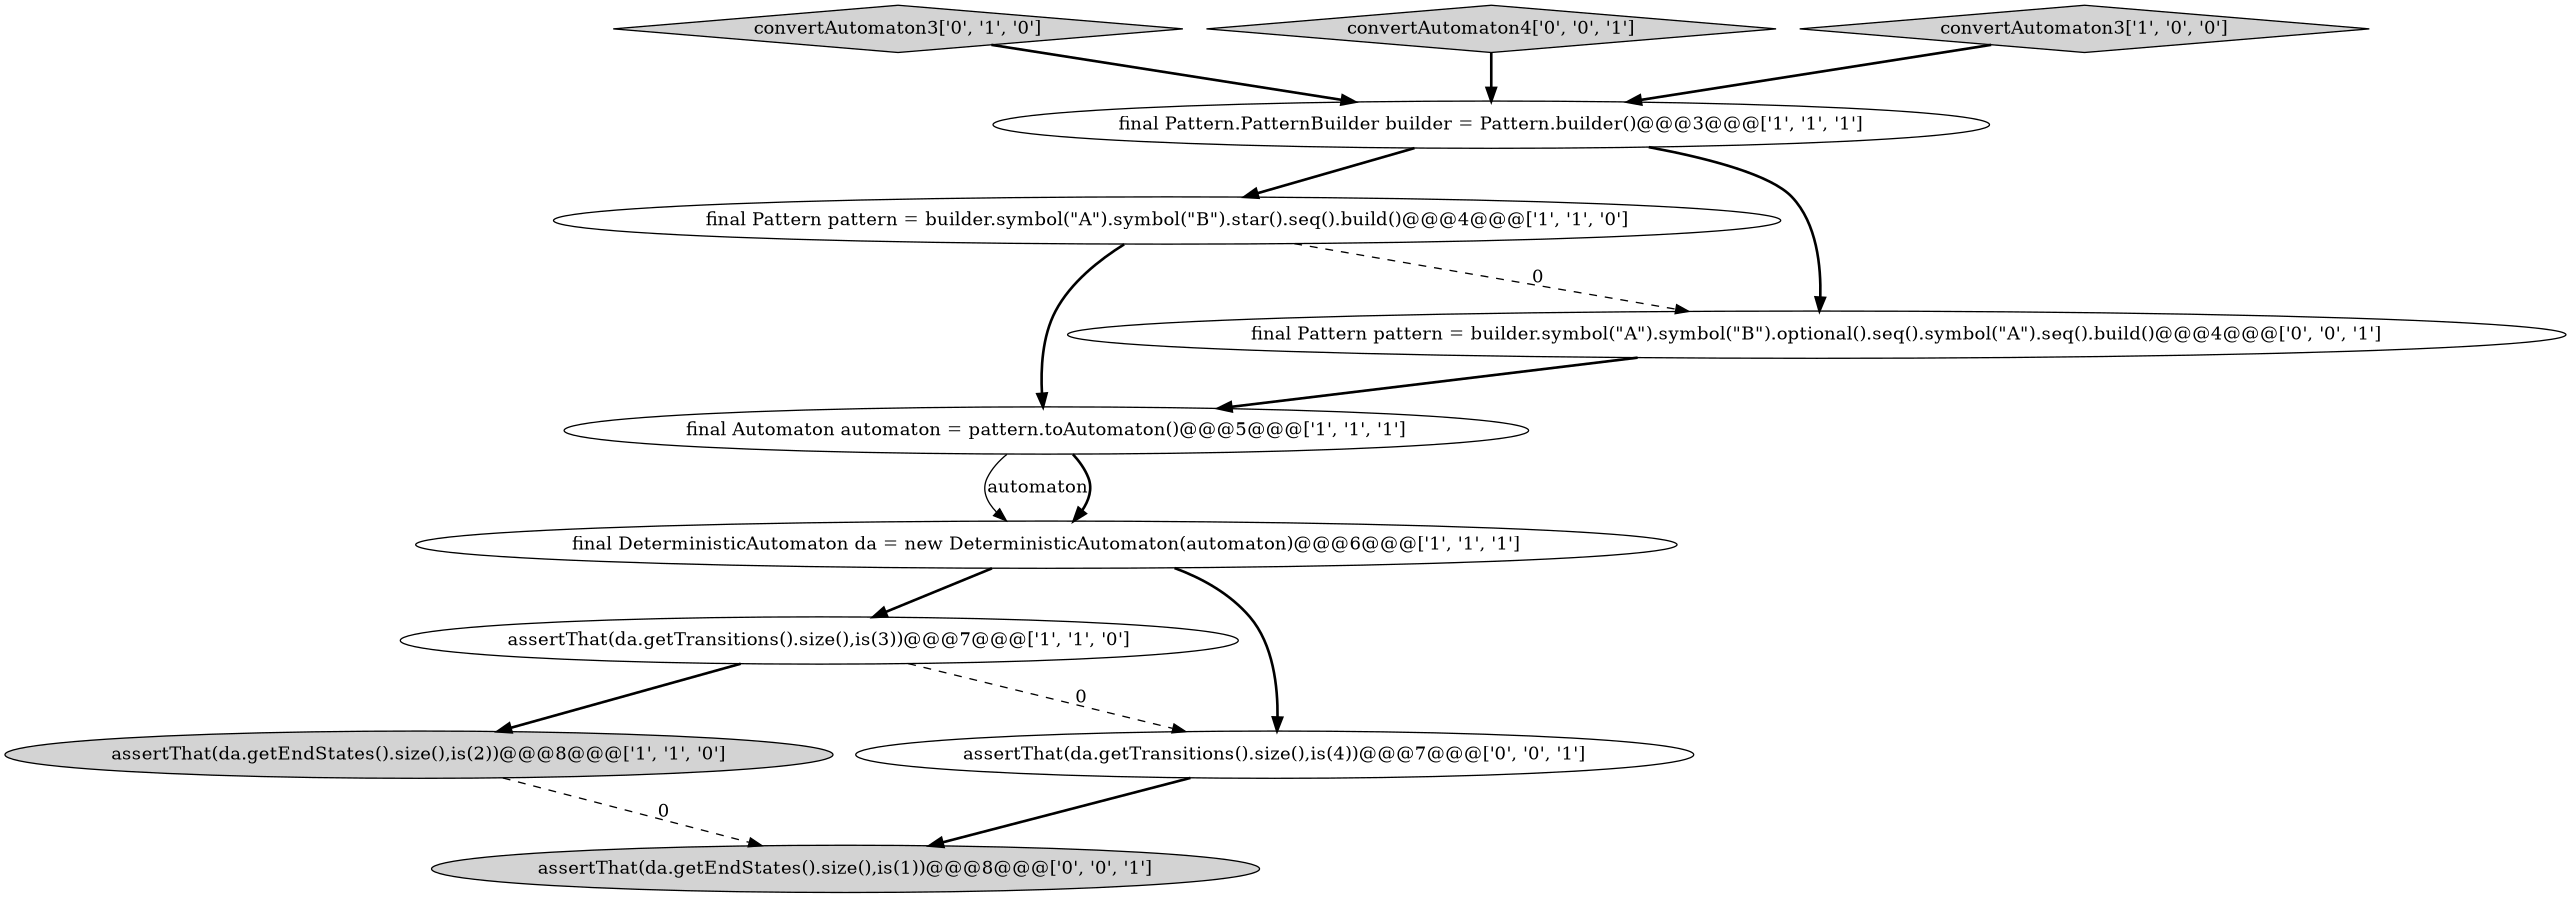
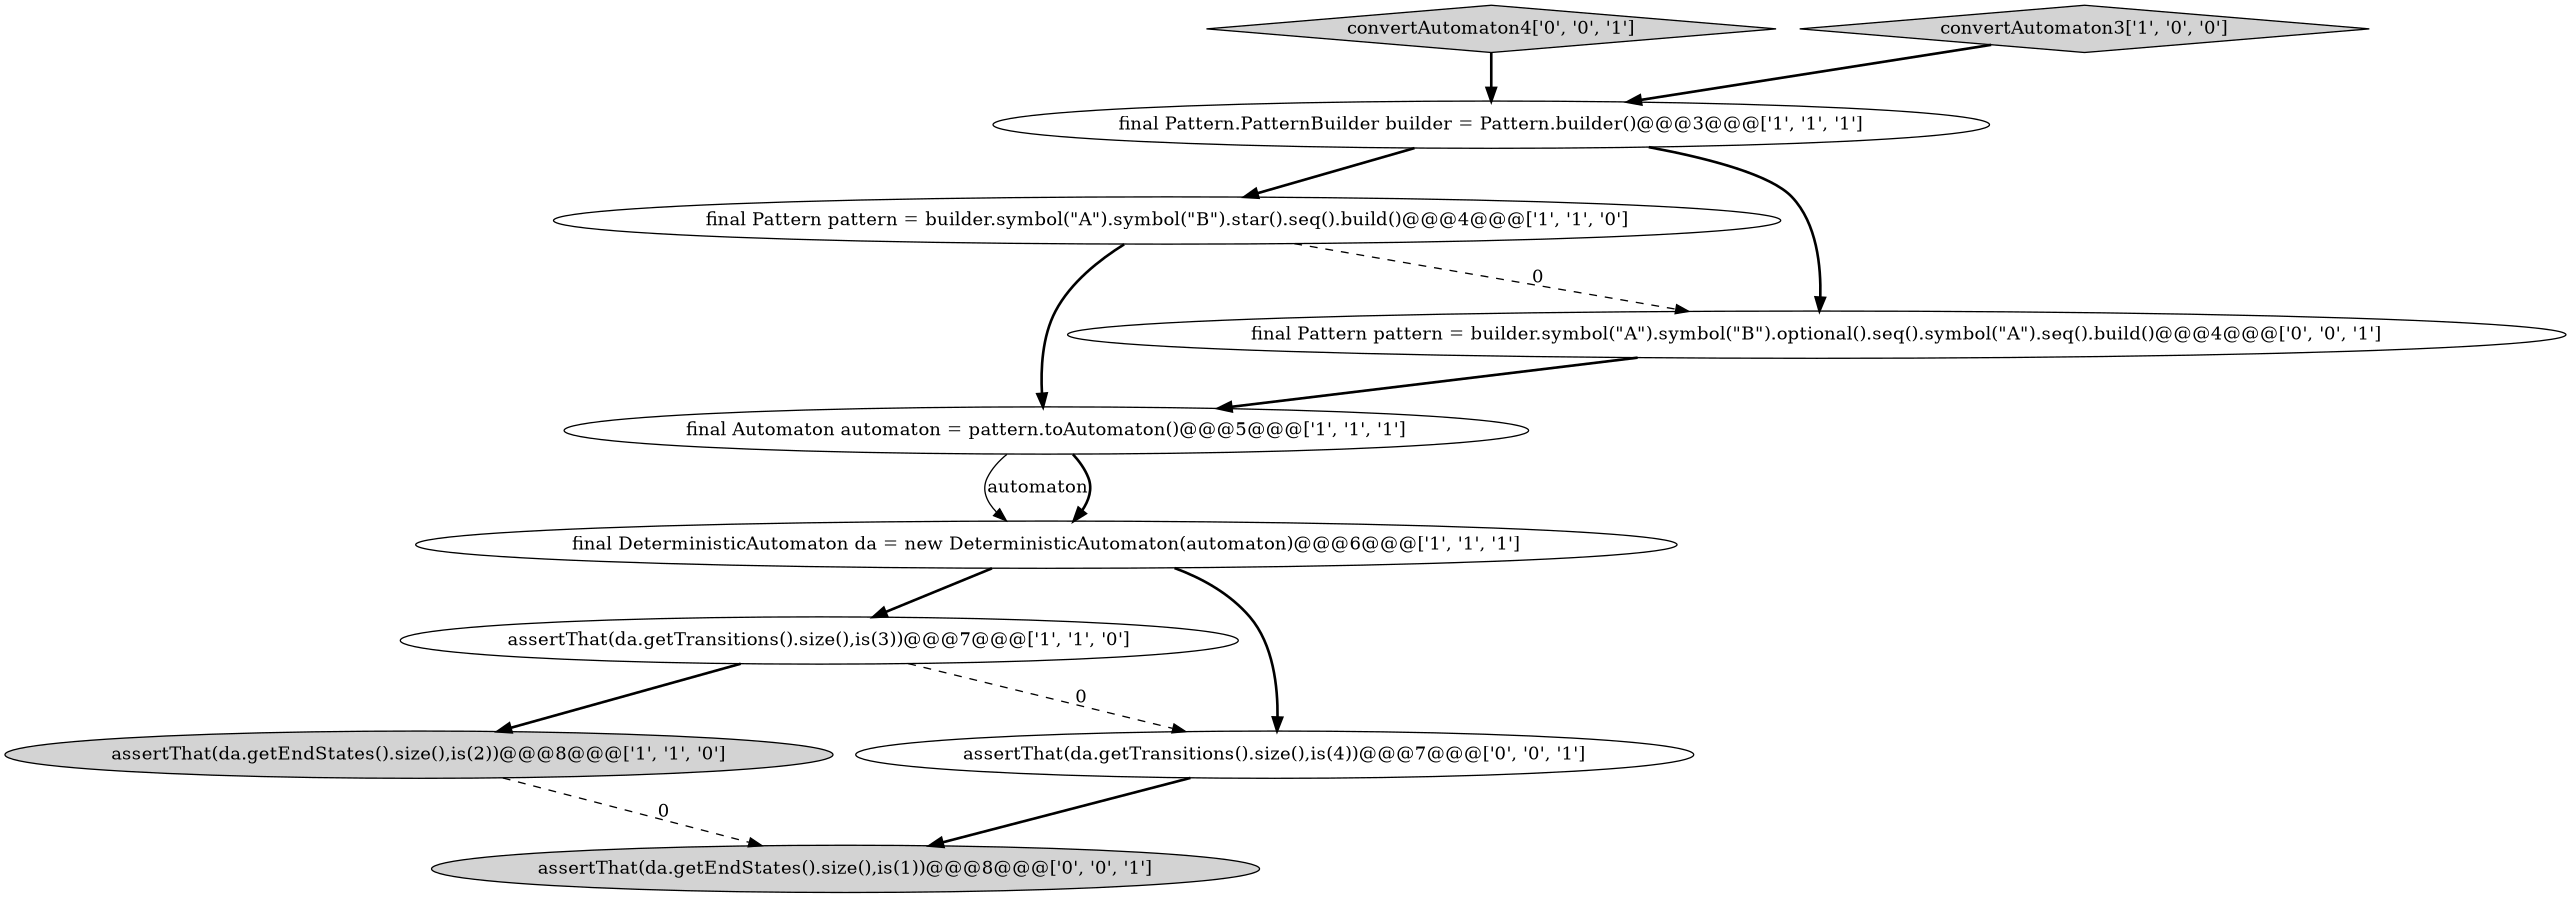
(898, 29) -> none
